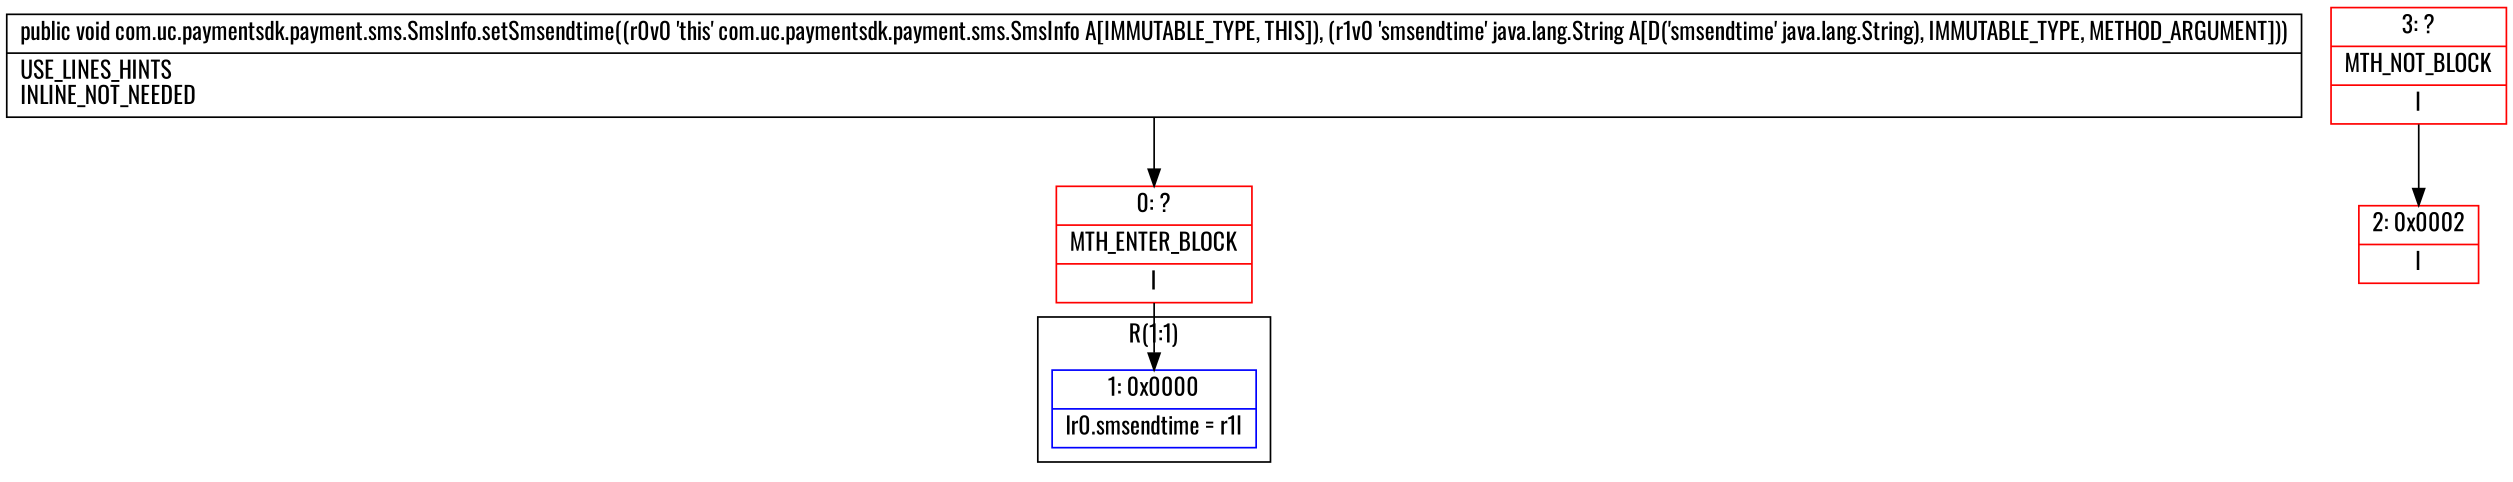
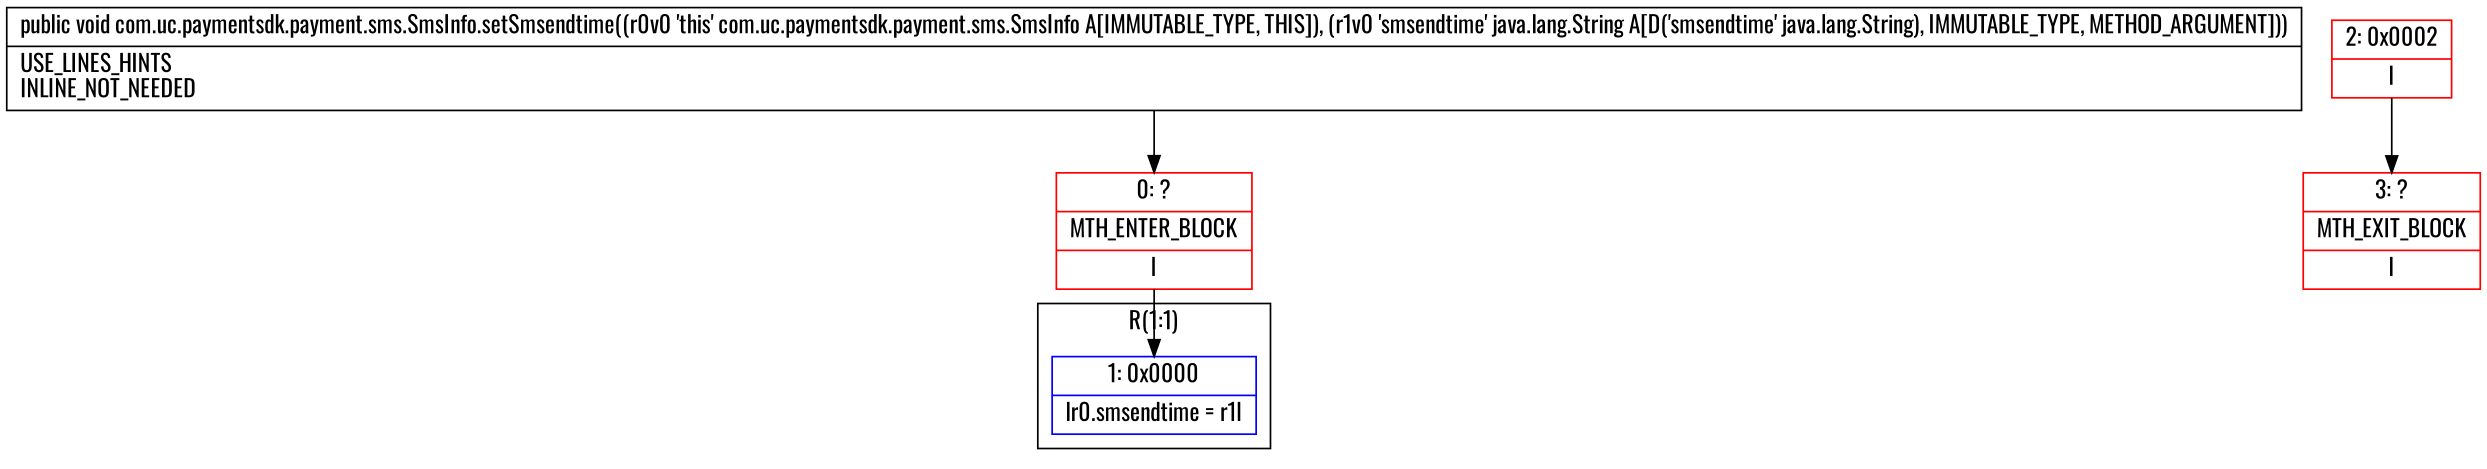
(2419, 65) -> (2392, 230)
(2419, 156) -> (2392, 127)
